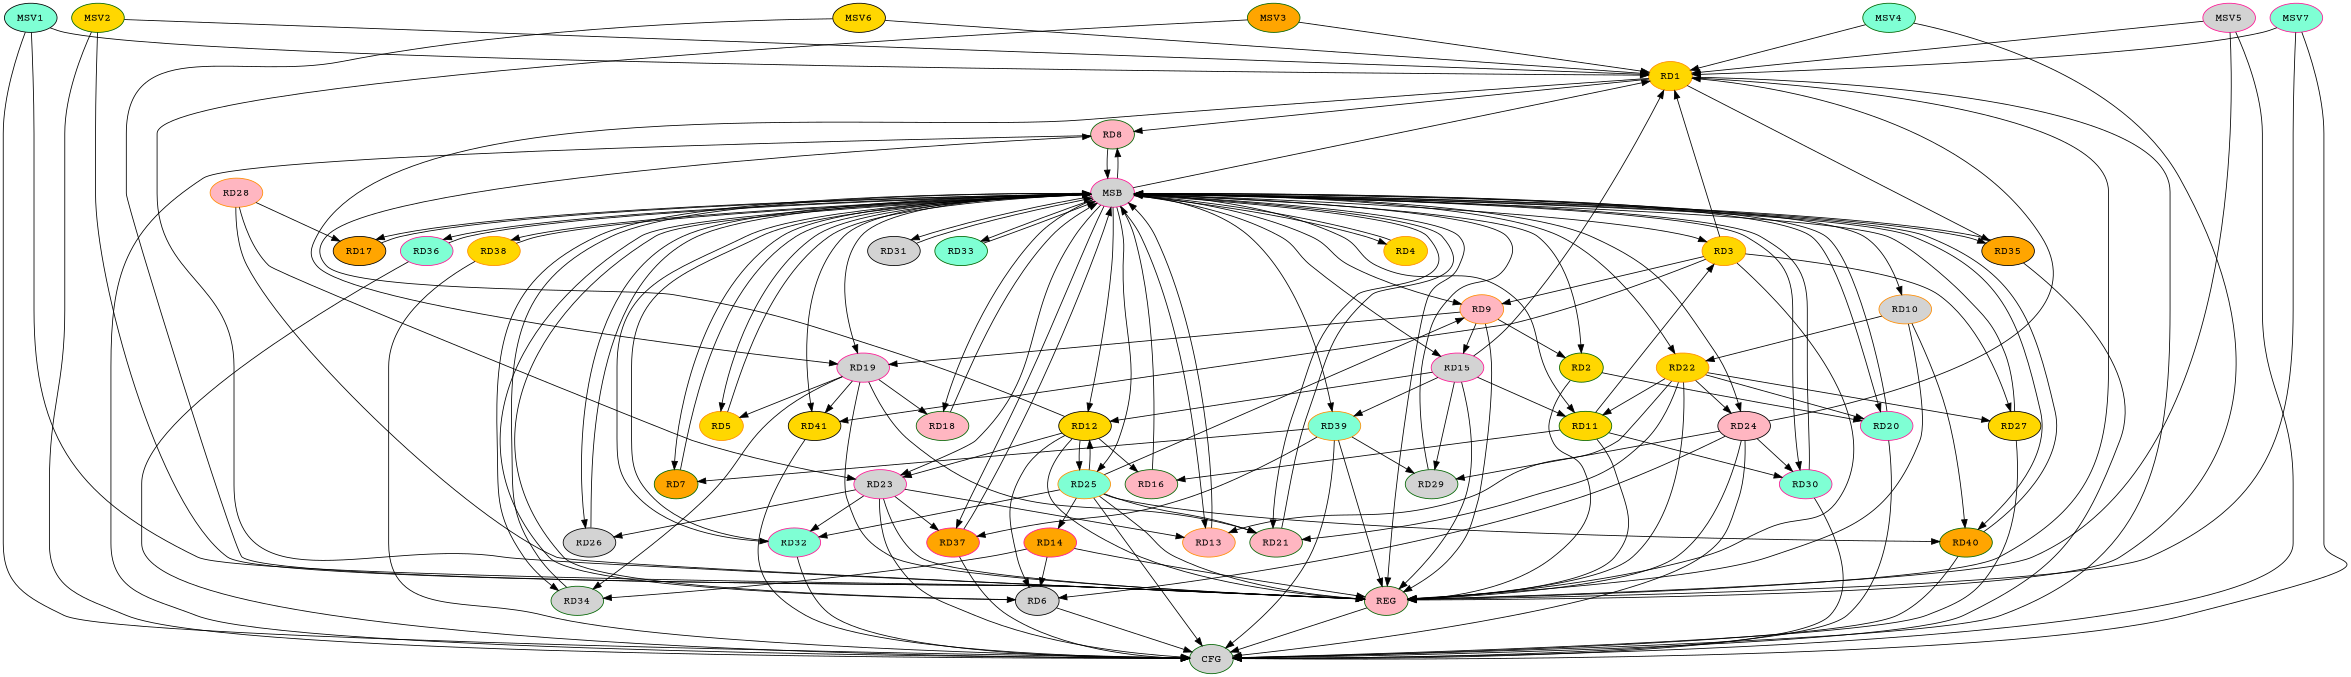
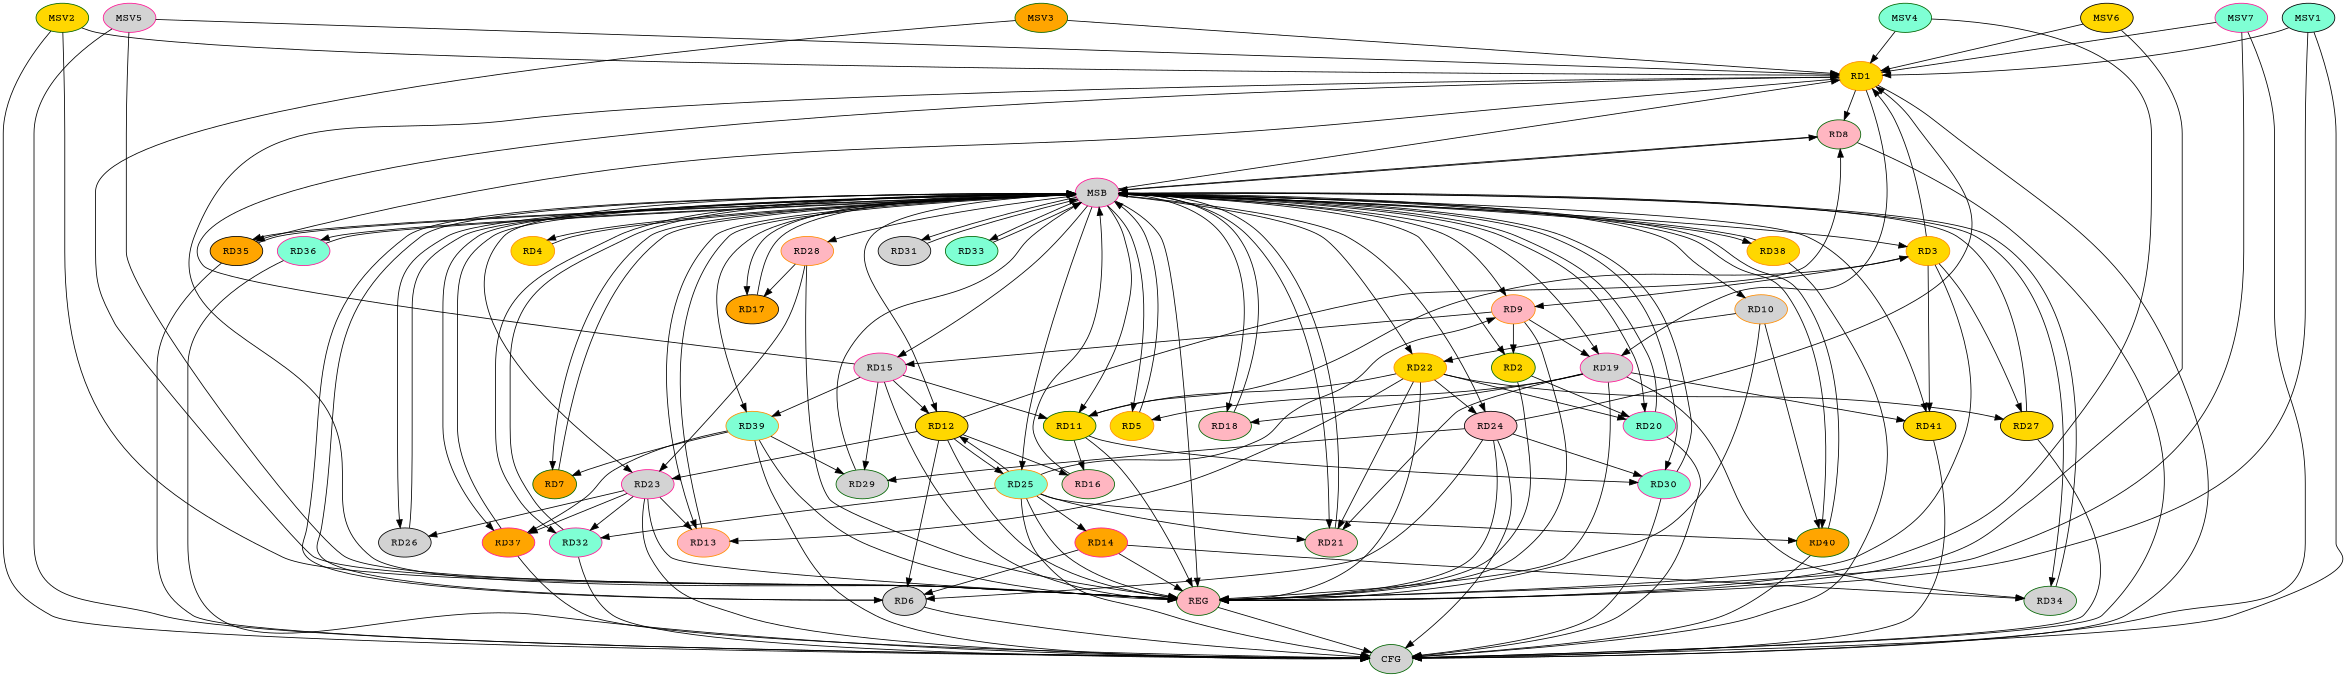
none -> (955, 213)
